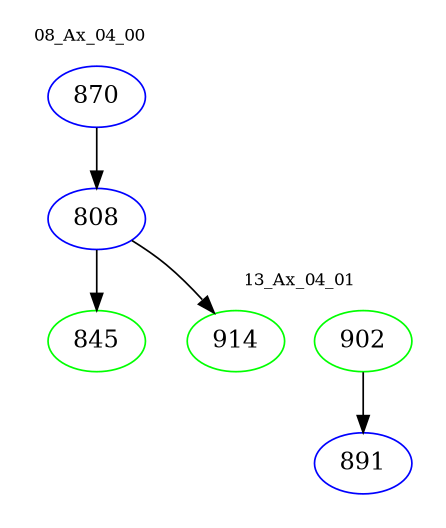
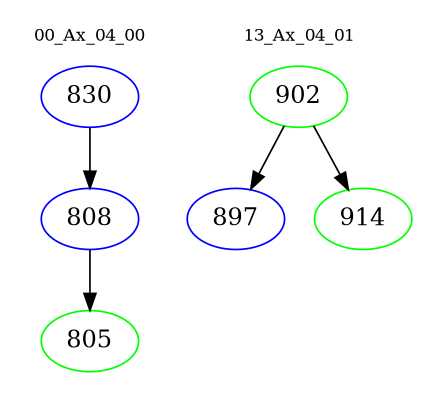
(90, 36) -> (90, 36)
(97, 97) -> (90, 97)
(185, 281) -> (327, 150)
(97, 341) -> (90, 341)
(363, 463) -> (236, 219)
